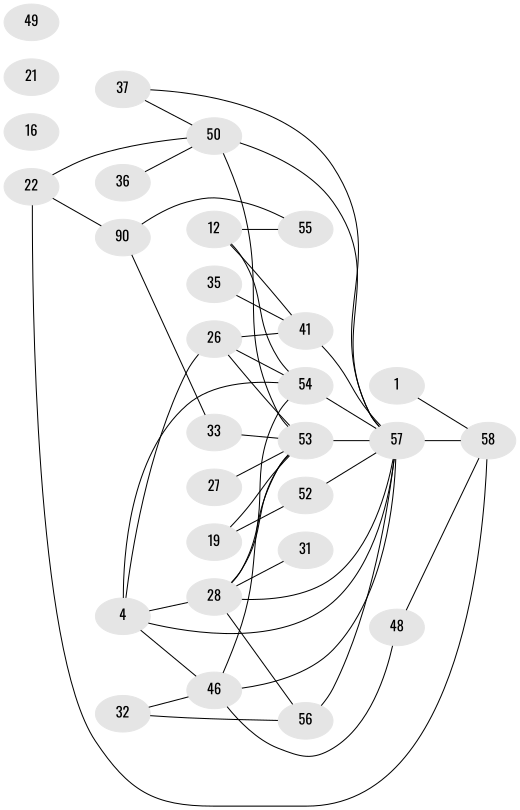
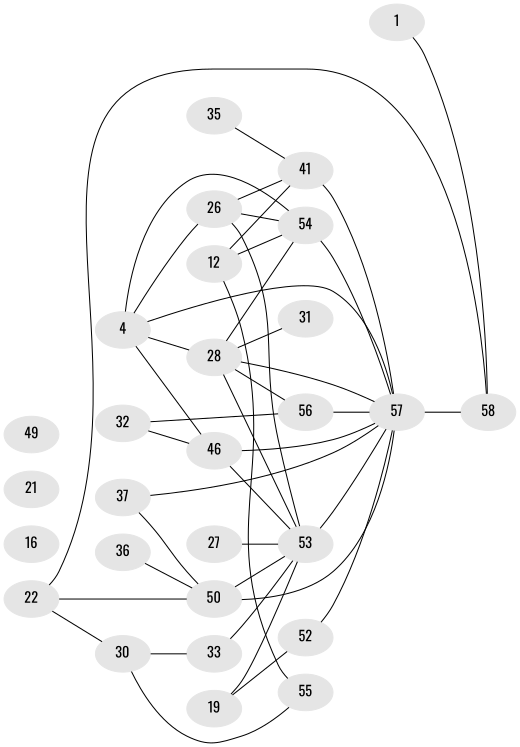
(123, 238) -> (123, 654)
(397, 627) -> none
